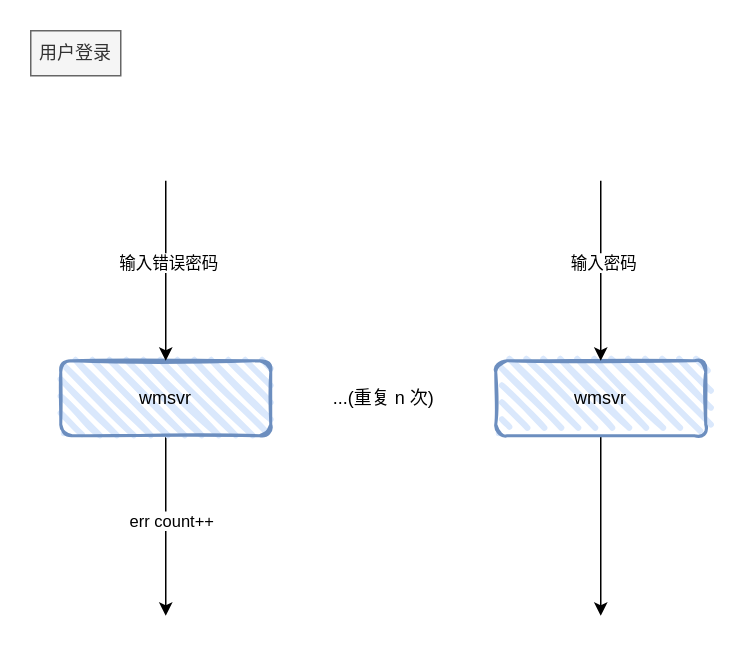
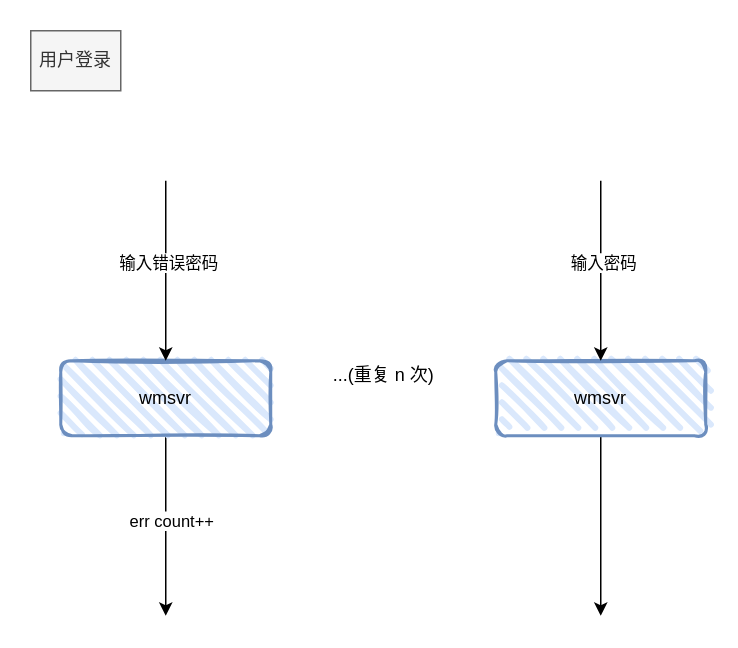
(76, 53) -> (76, 61)
(383, 398) -> (383, 376)
